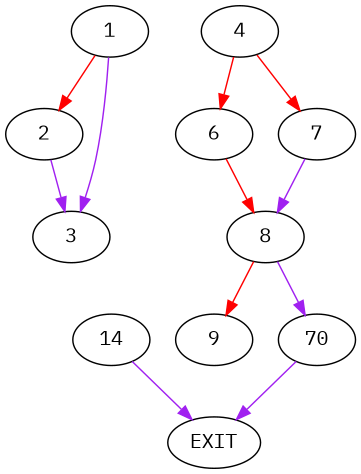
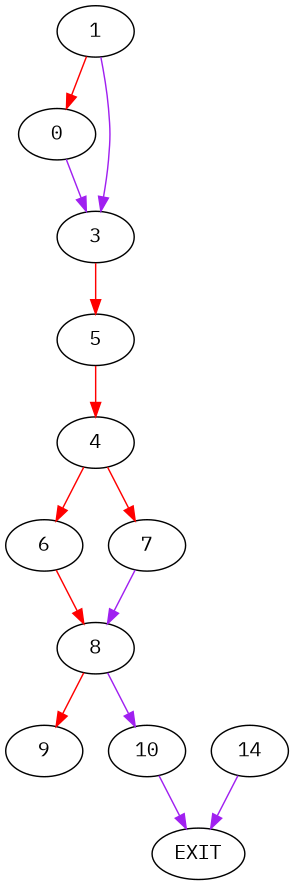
(44, 134) -> (57, 134)
none -> (96, 340)
(317, 340) -> (147, 751)
